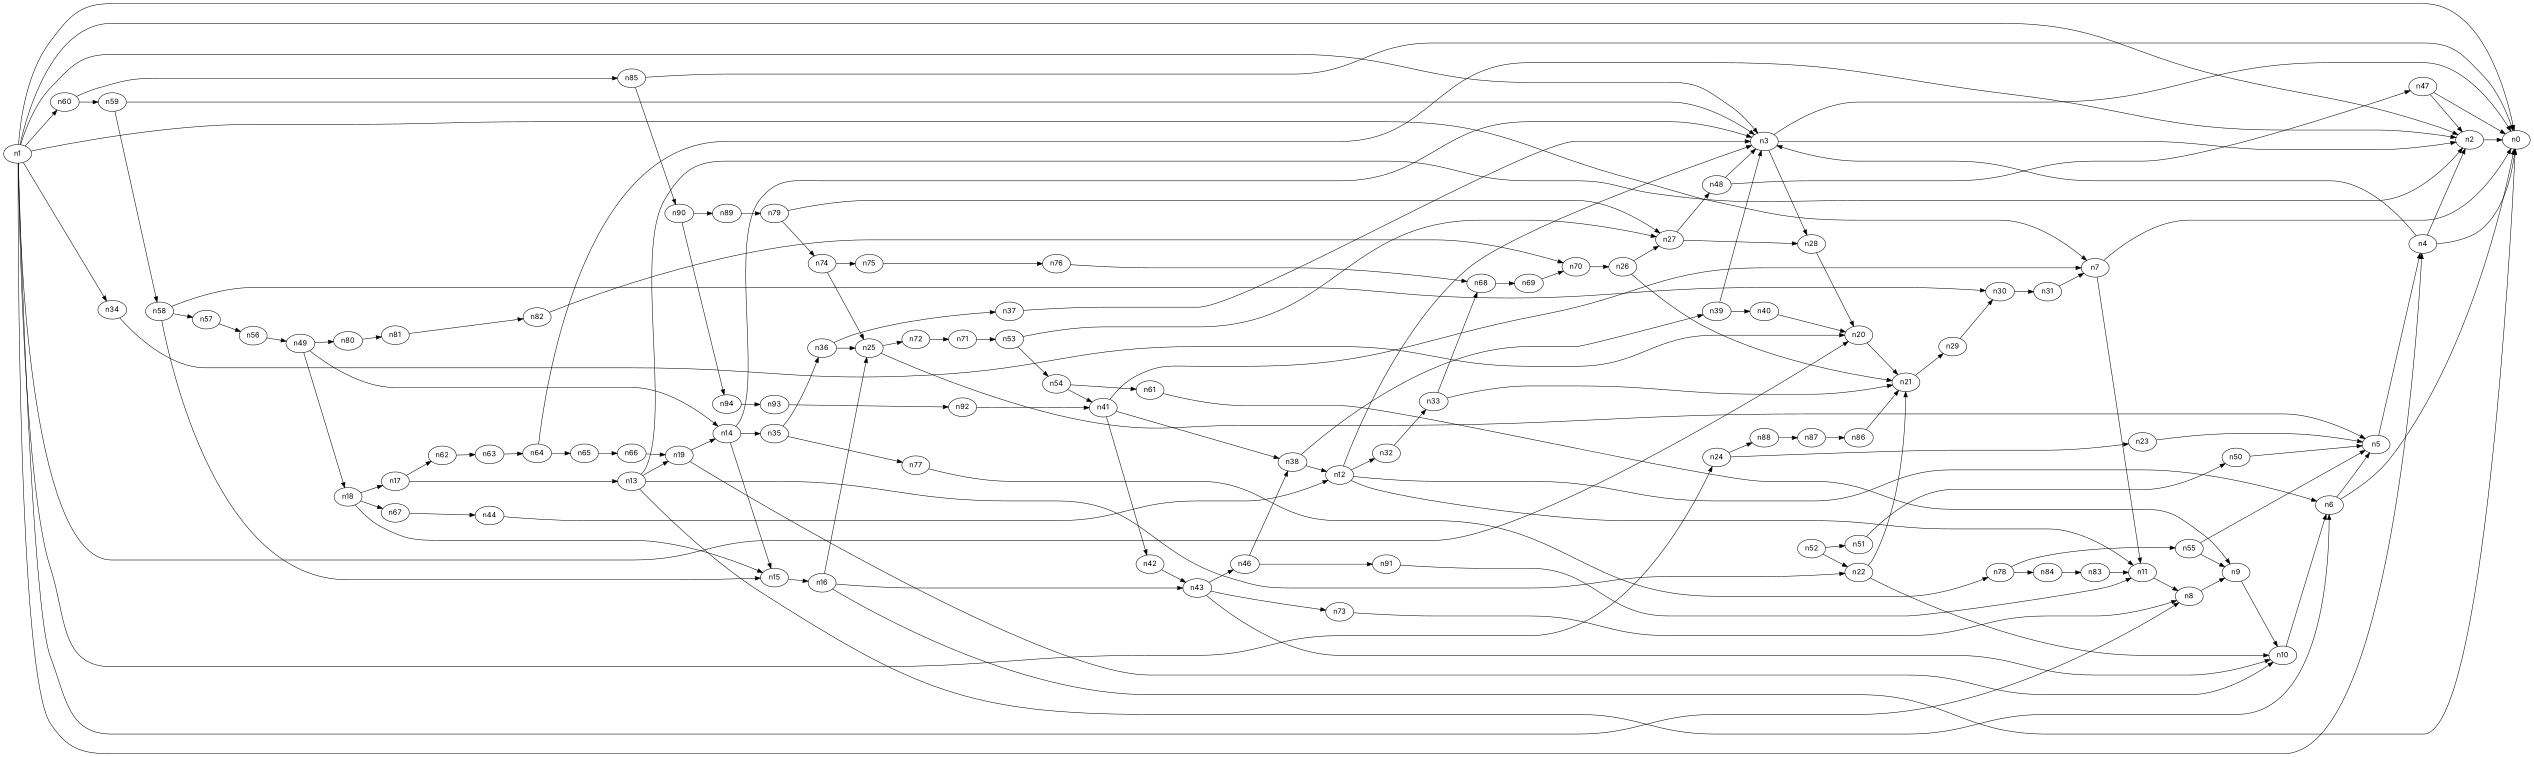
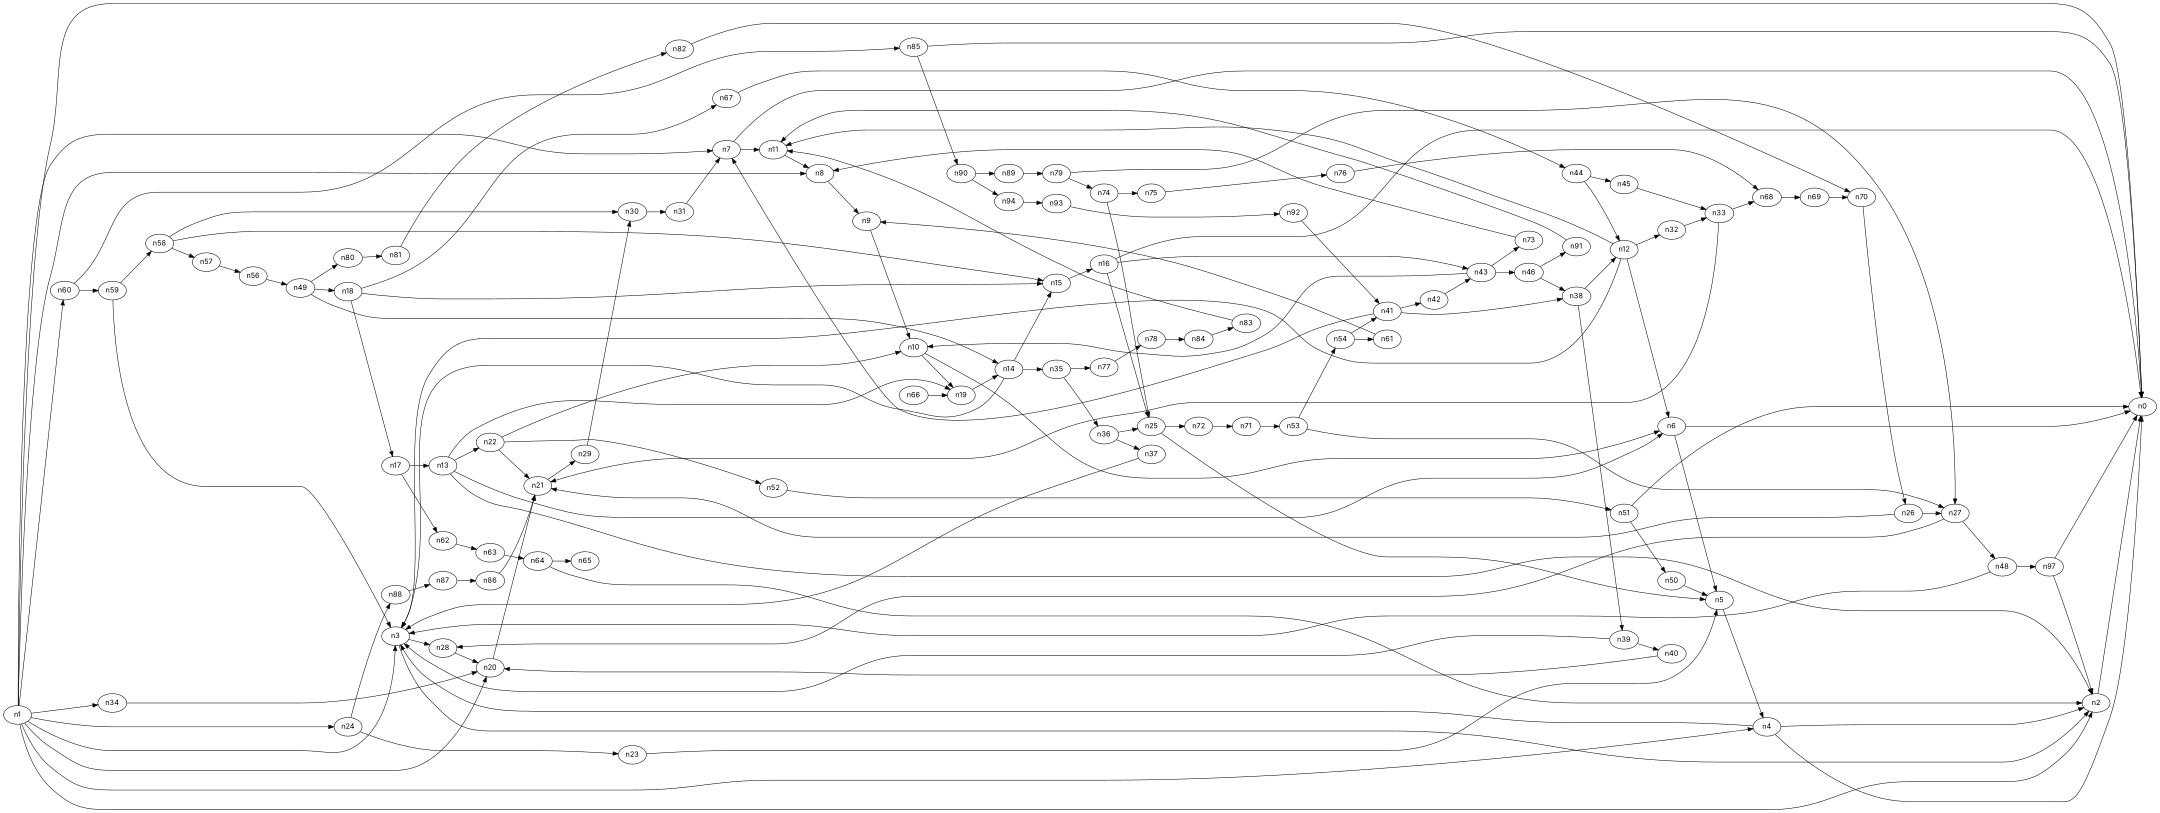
(2423, 87) -> (2049, 567)
(2151, 91) -> (1863, 407)
none -> (1624, 184)
(605, 453) -> none
(2189, 549) -> none
(1833, 559) -> (632, 446)
(1458, 675) -> (936, 369)
